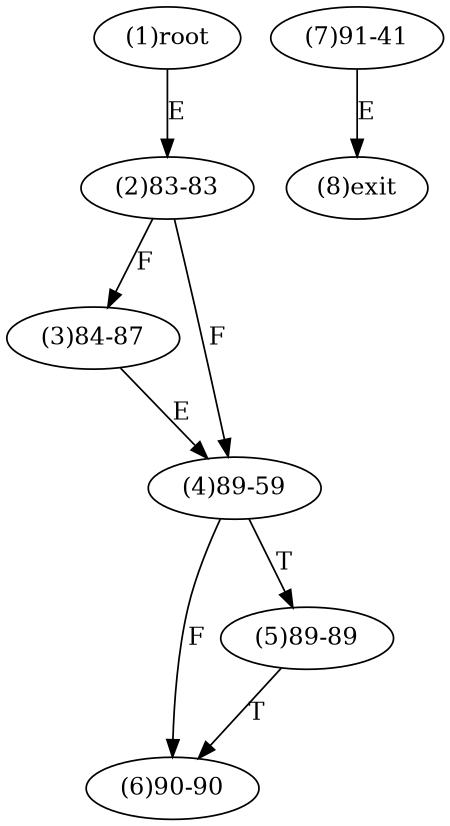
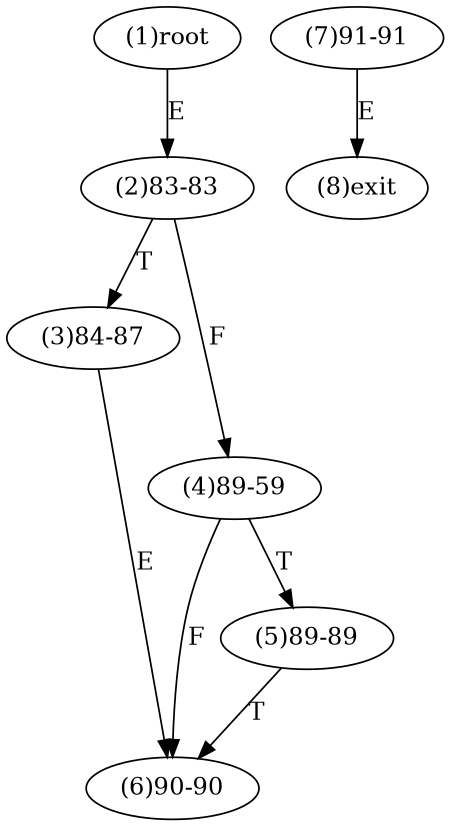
(357, 38) -> (357, 38)
(145, 263) -> (145, 263)
(158, 407) -> (131, 554)
